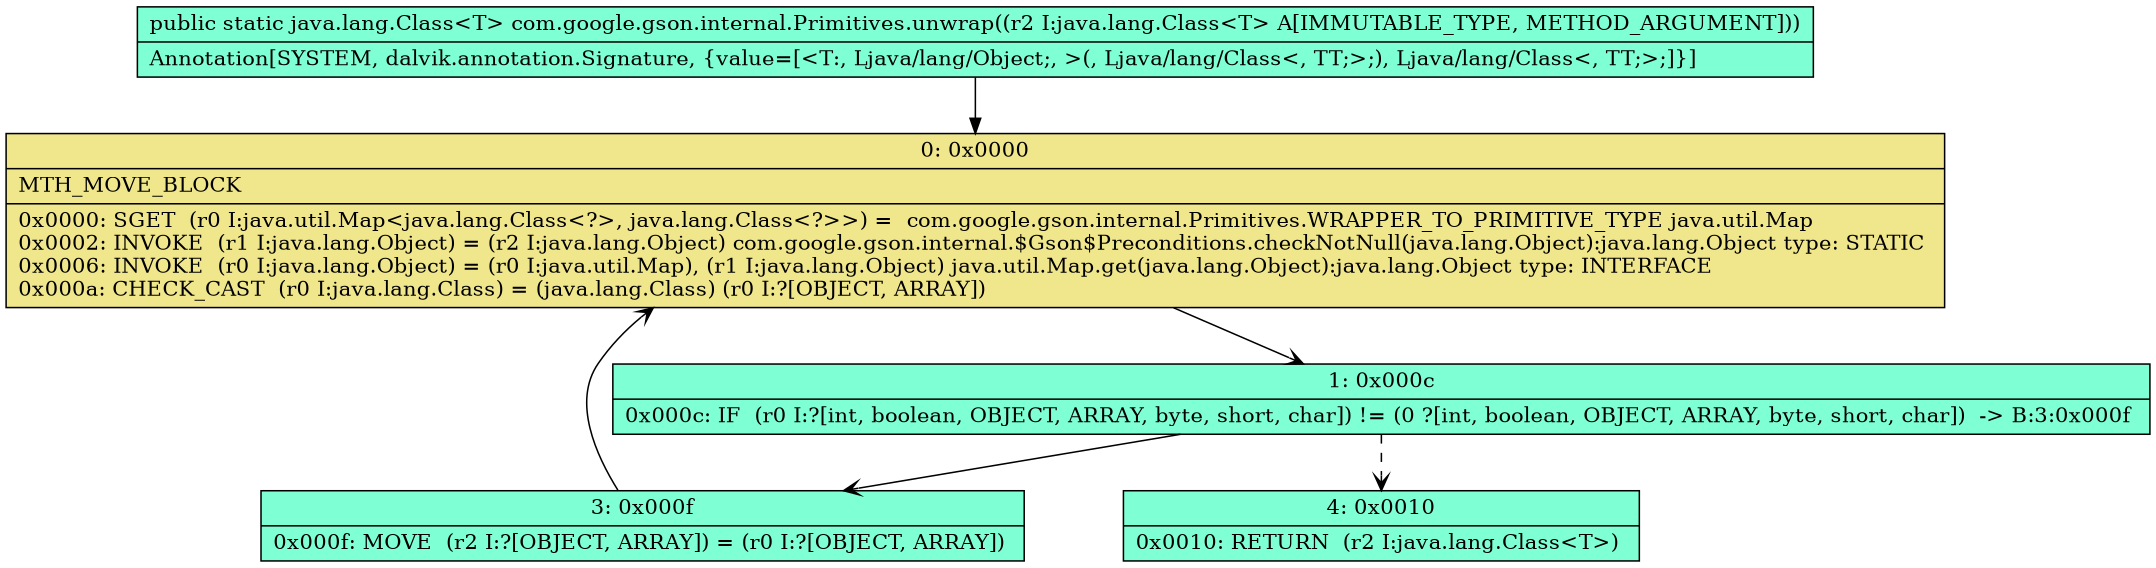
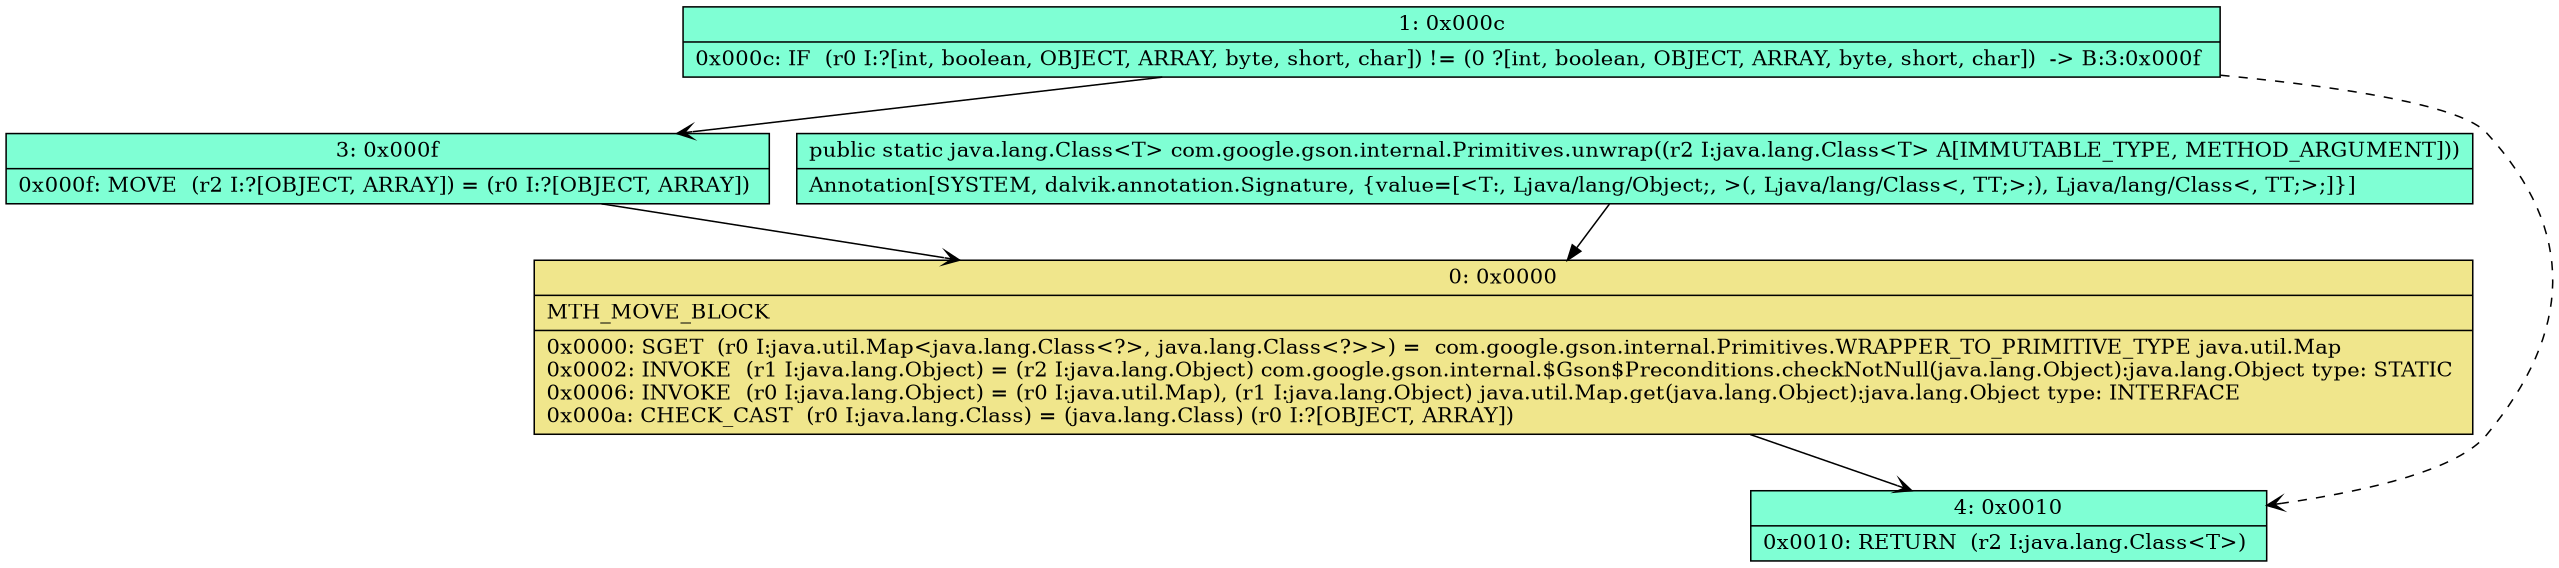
(1231, 333) -> (1824, 460)
